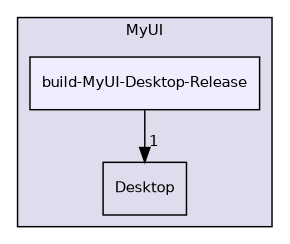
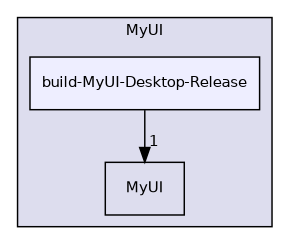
(145, 189) -> (145, 189)
